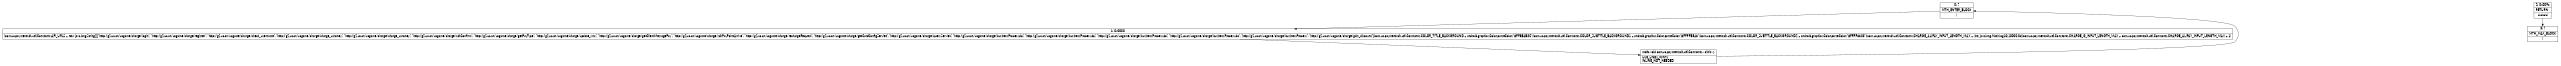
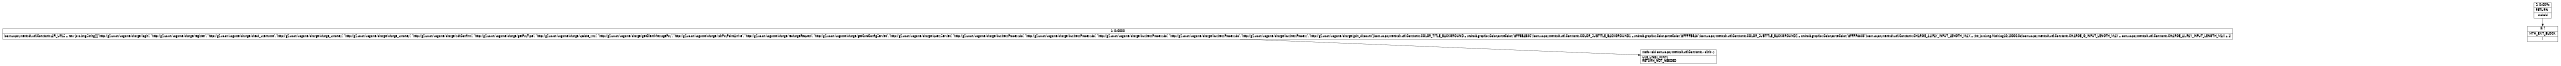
(1957, 10) -> none
(2543, 34) -> (2542, 34)
(1658, 61) -> (1659, 61)
